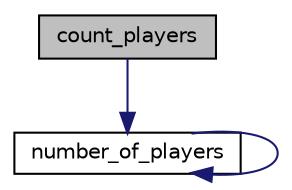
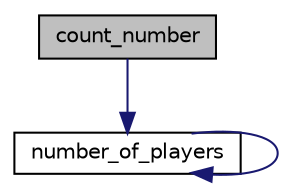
(128, 37) -> (128, 37)
